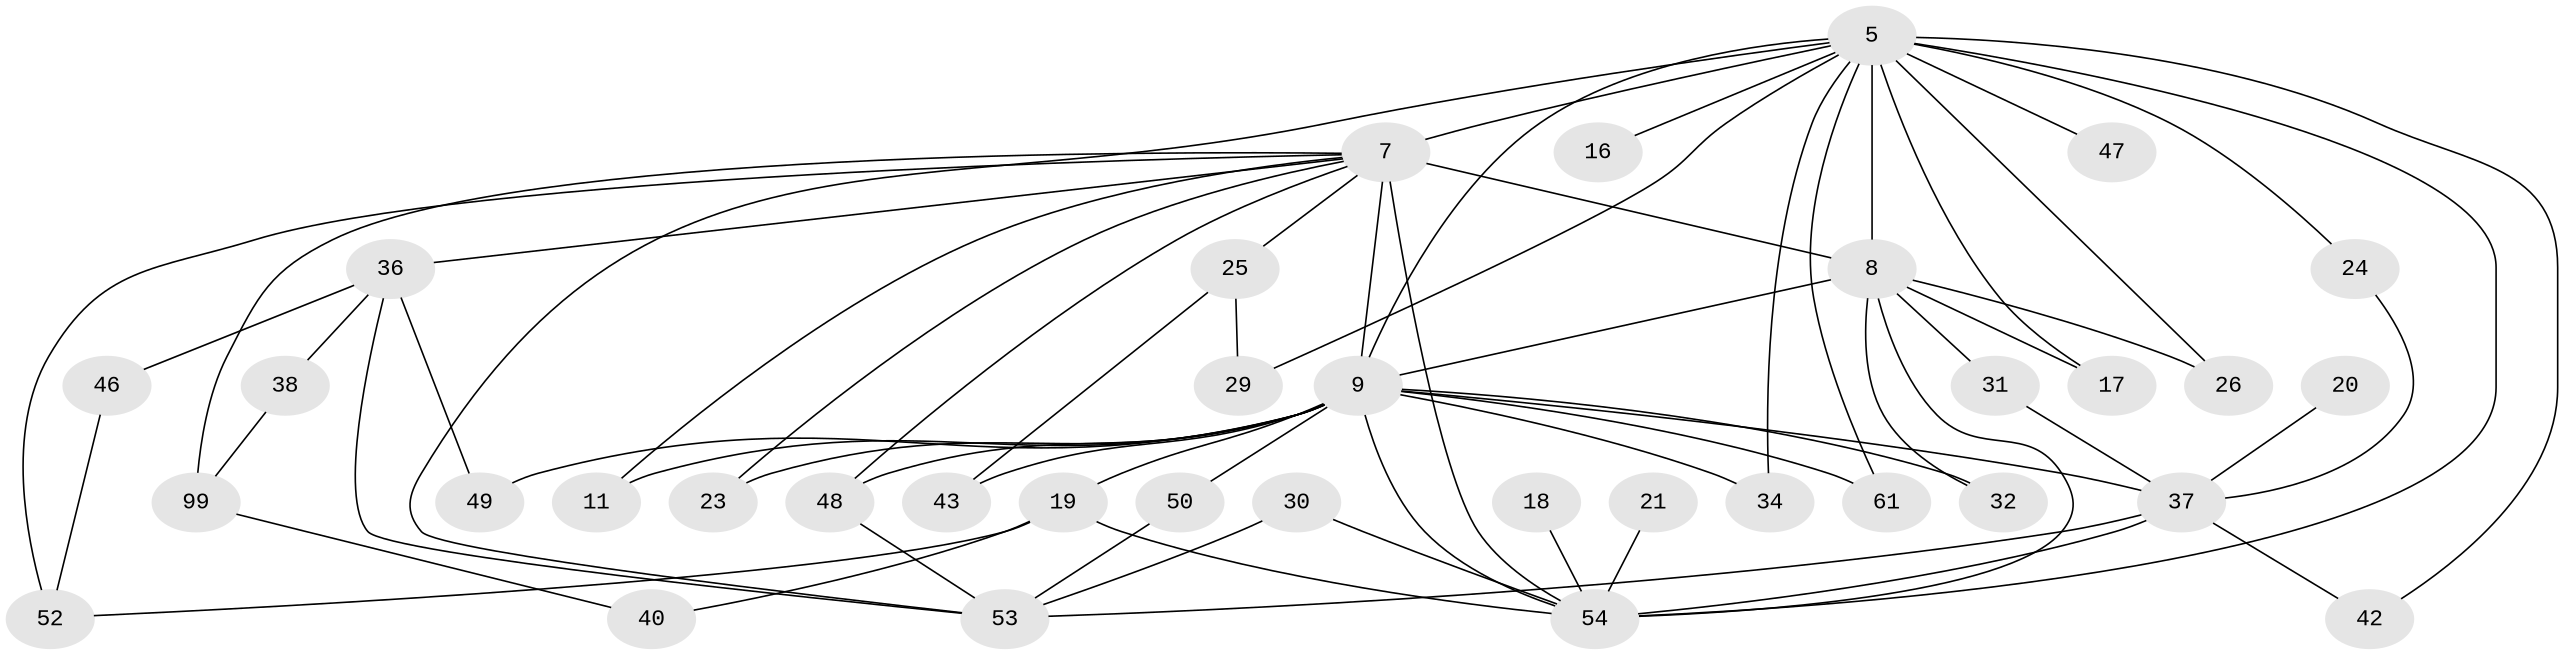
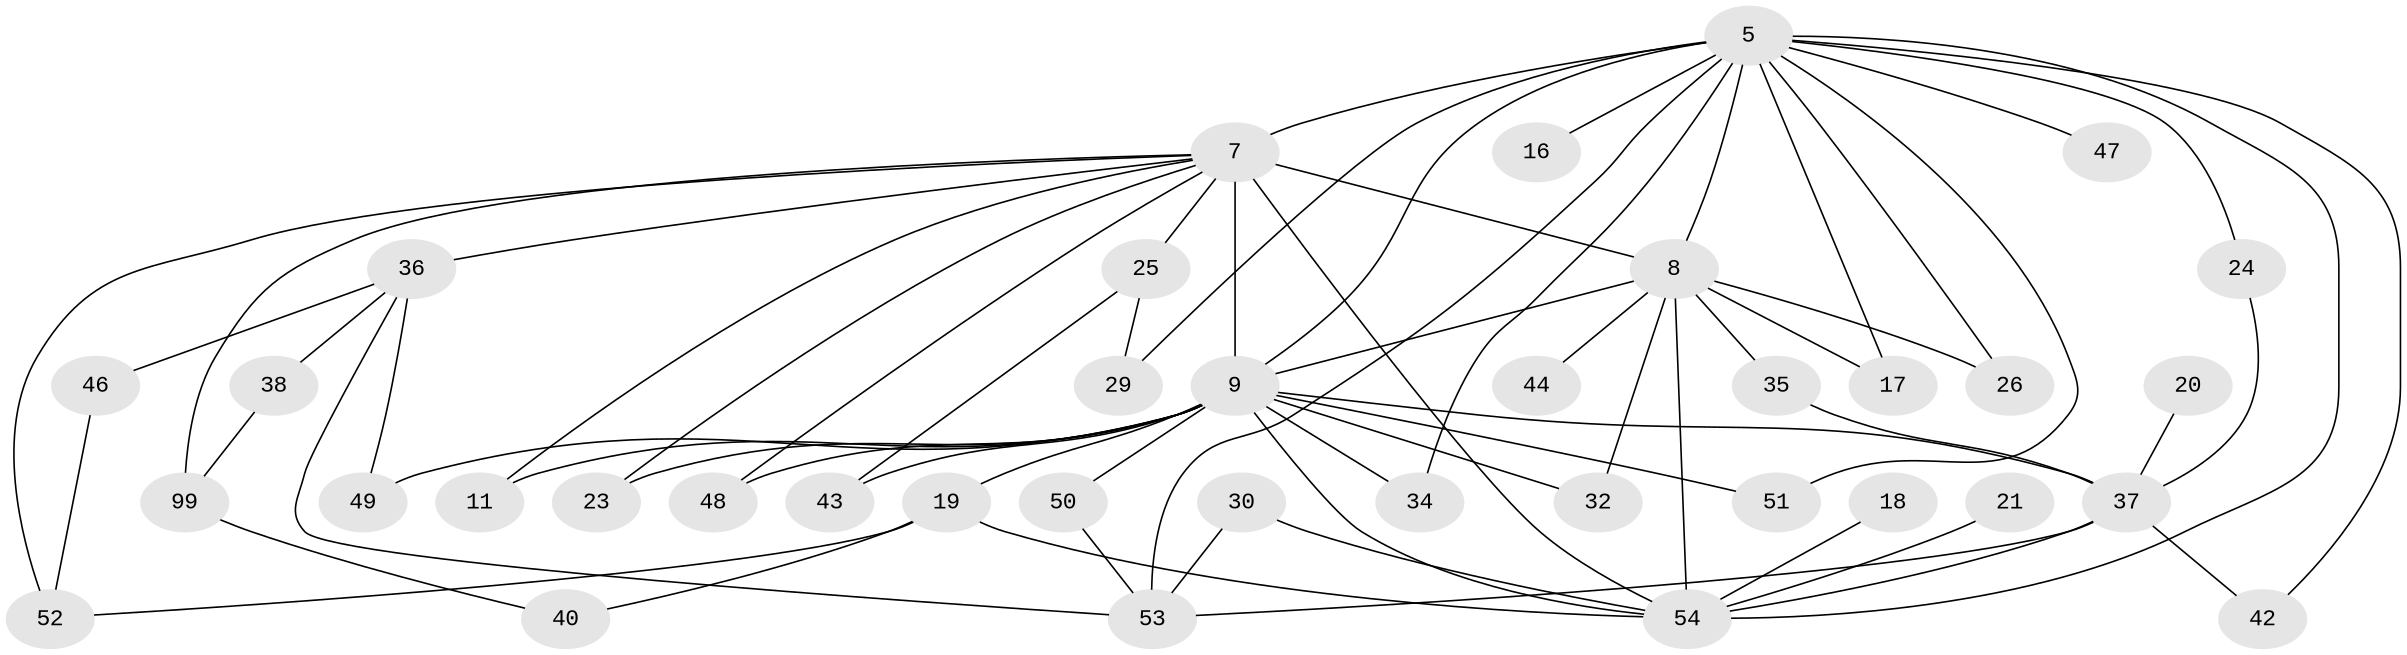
none -> (1537, 386)
(1995, 386) -> (1776, 386)
(1887, 502) -> (1776, 502)
(929, 568) -> none
